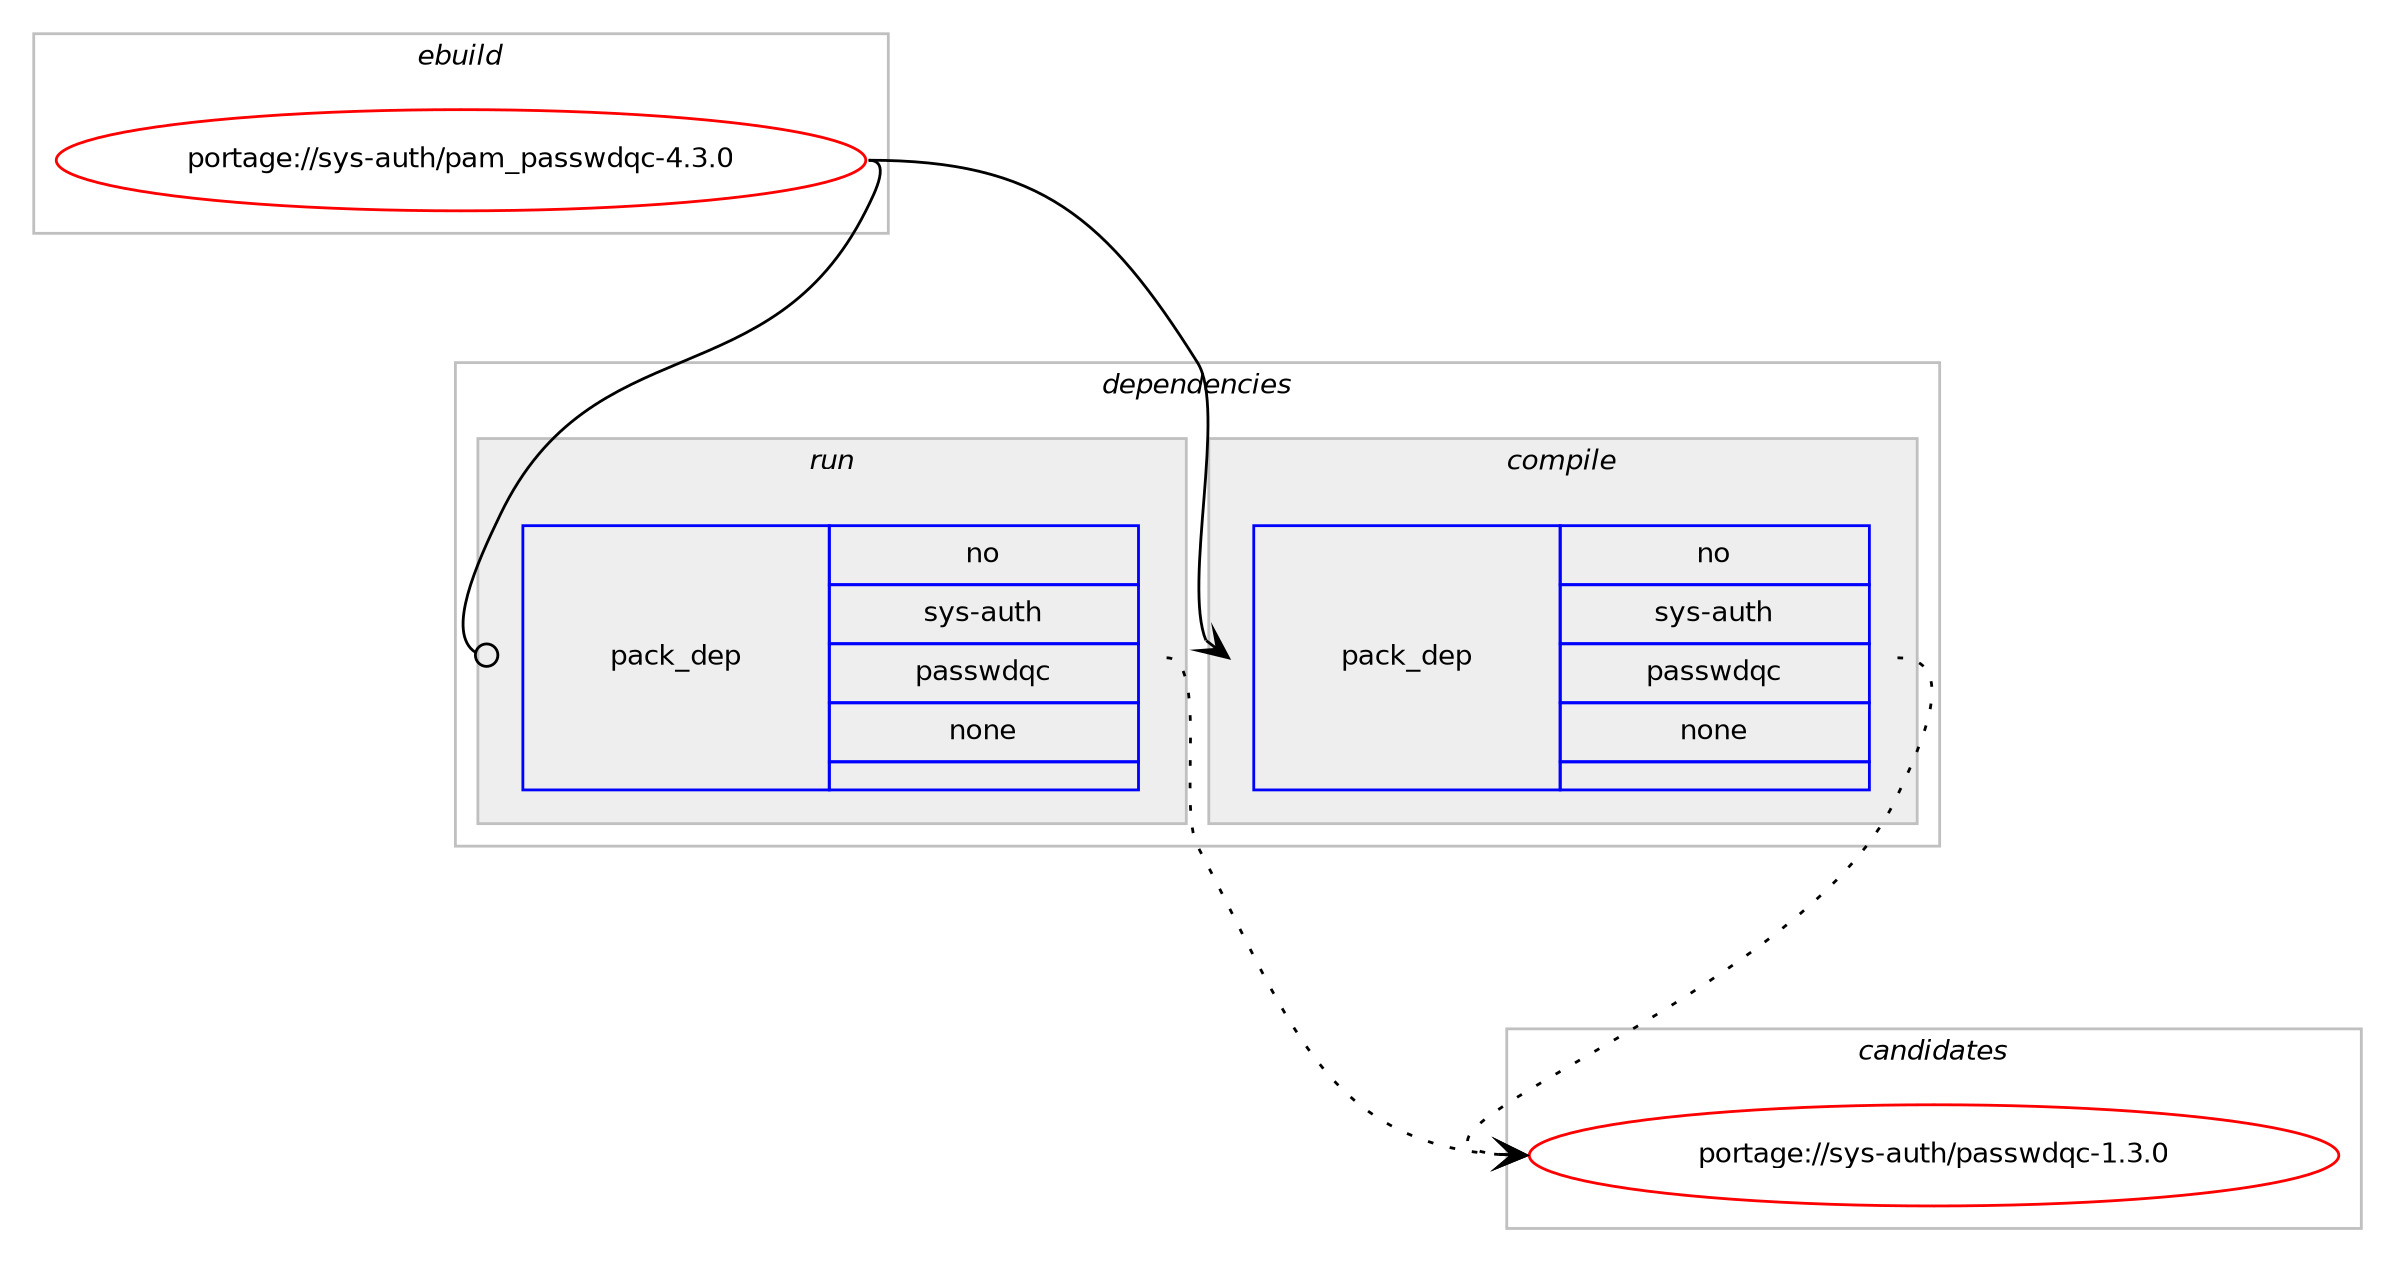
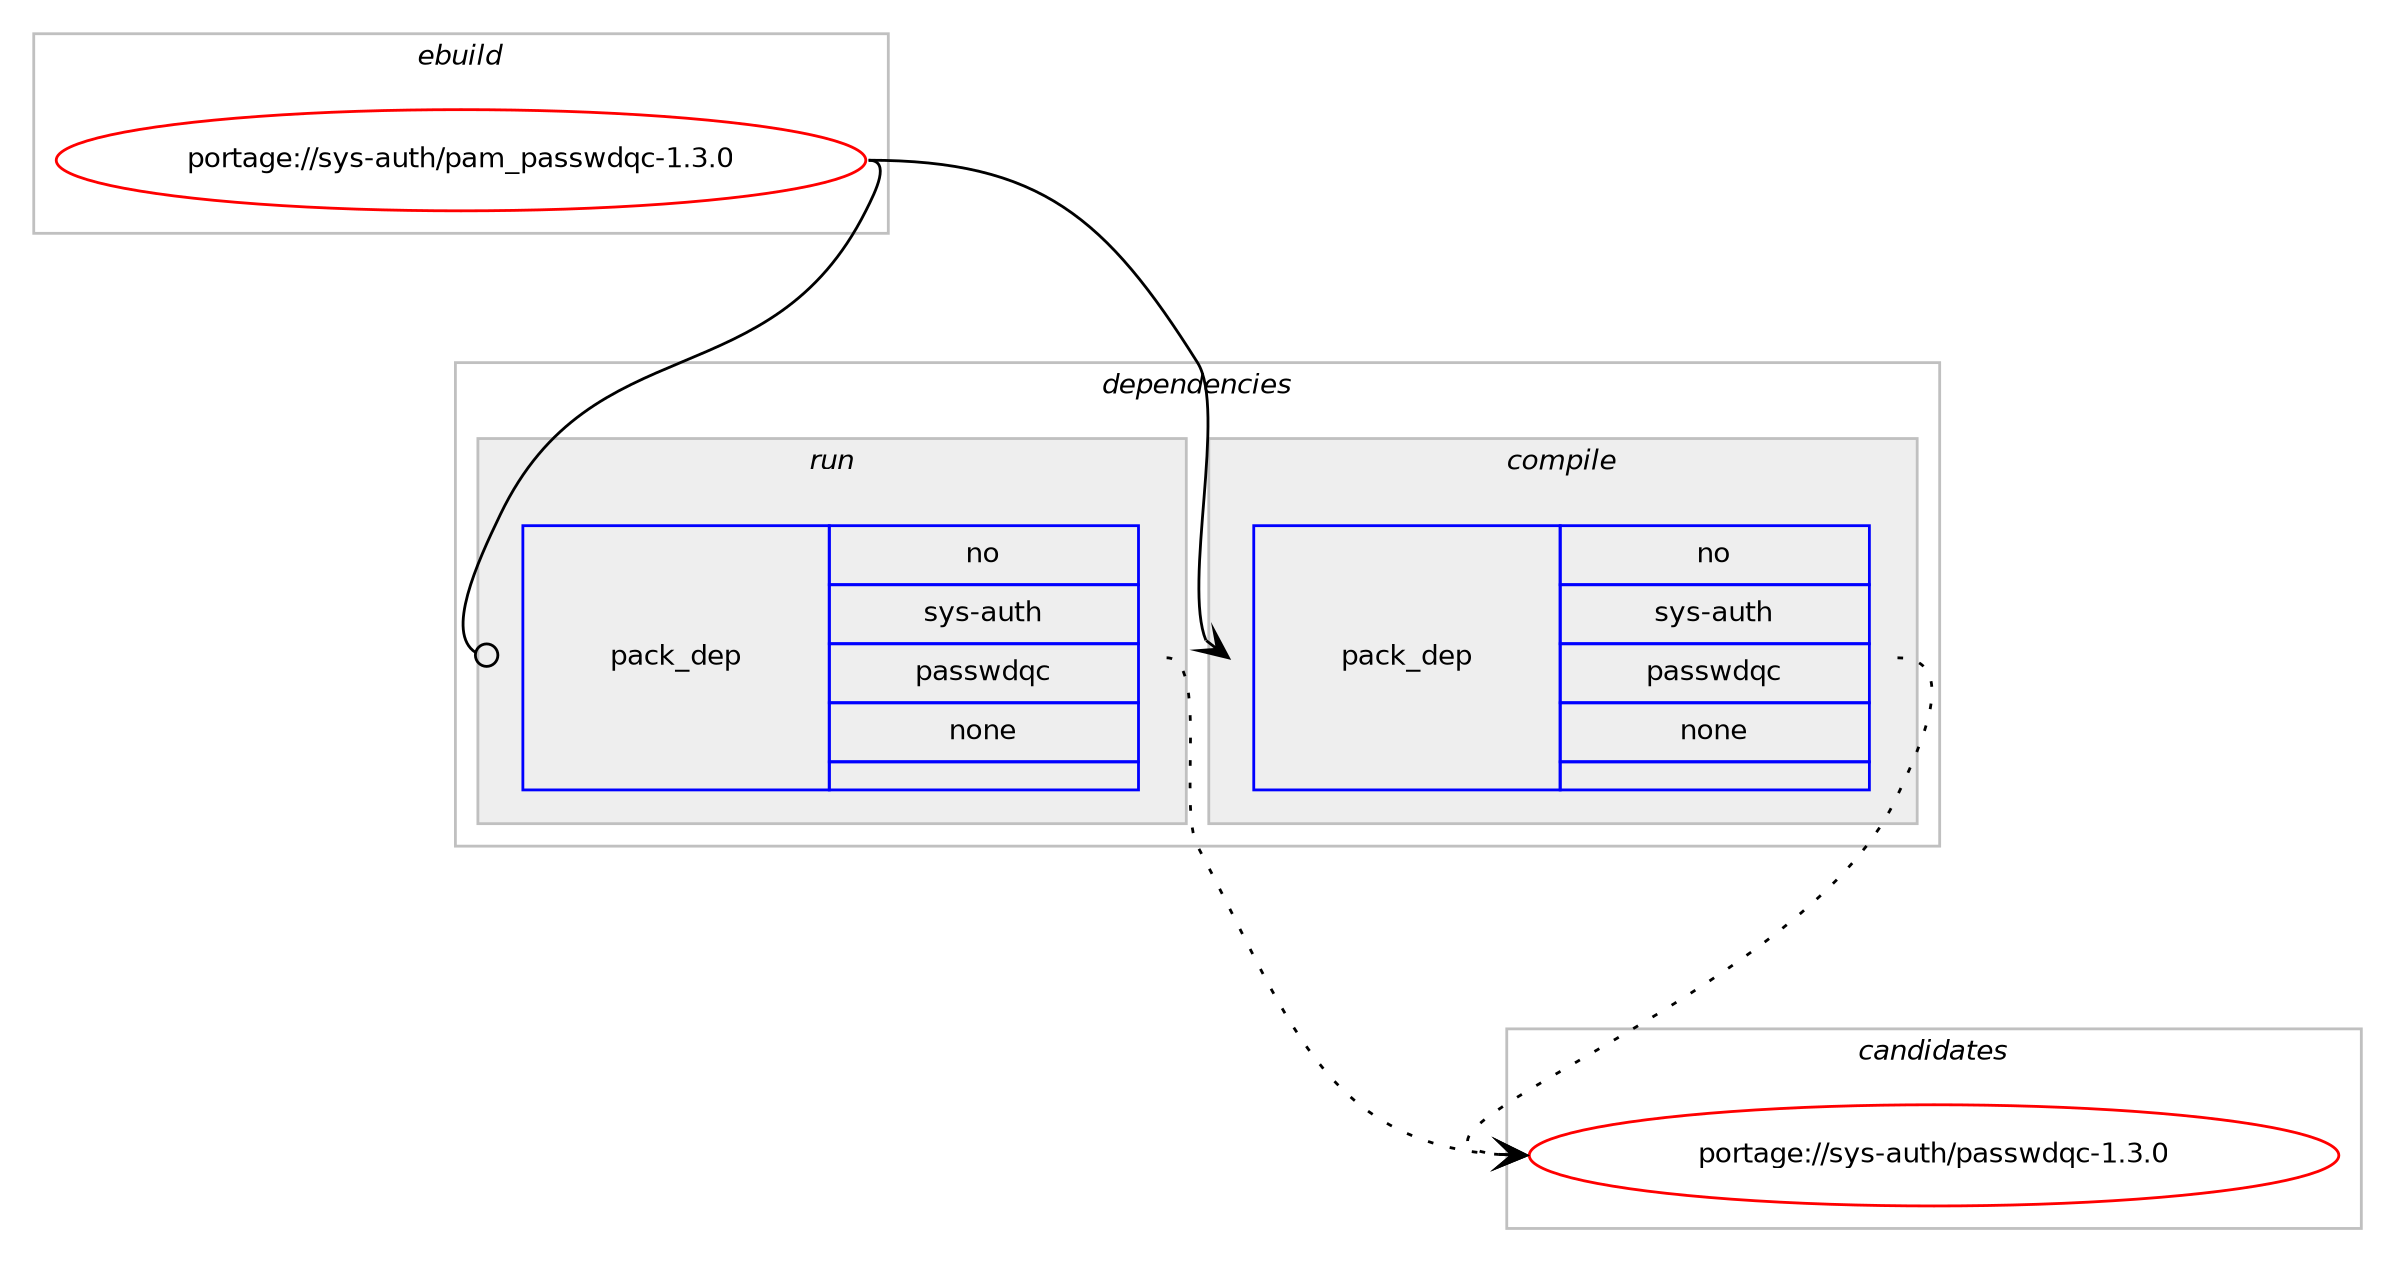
(461, 160) -> (461, 160)
